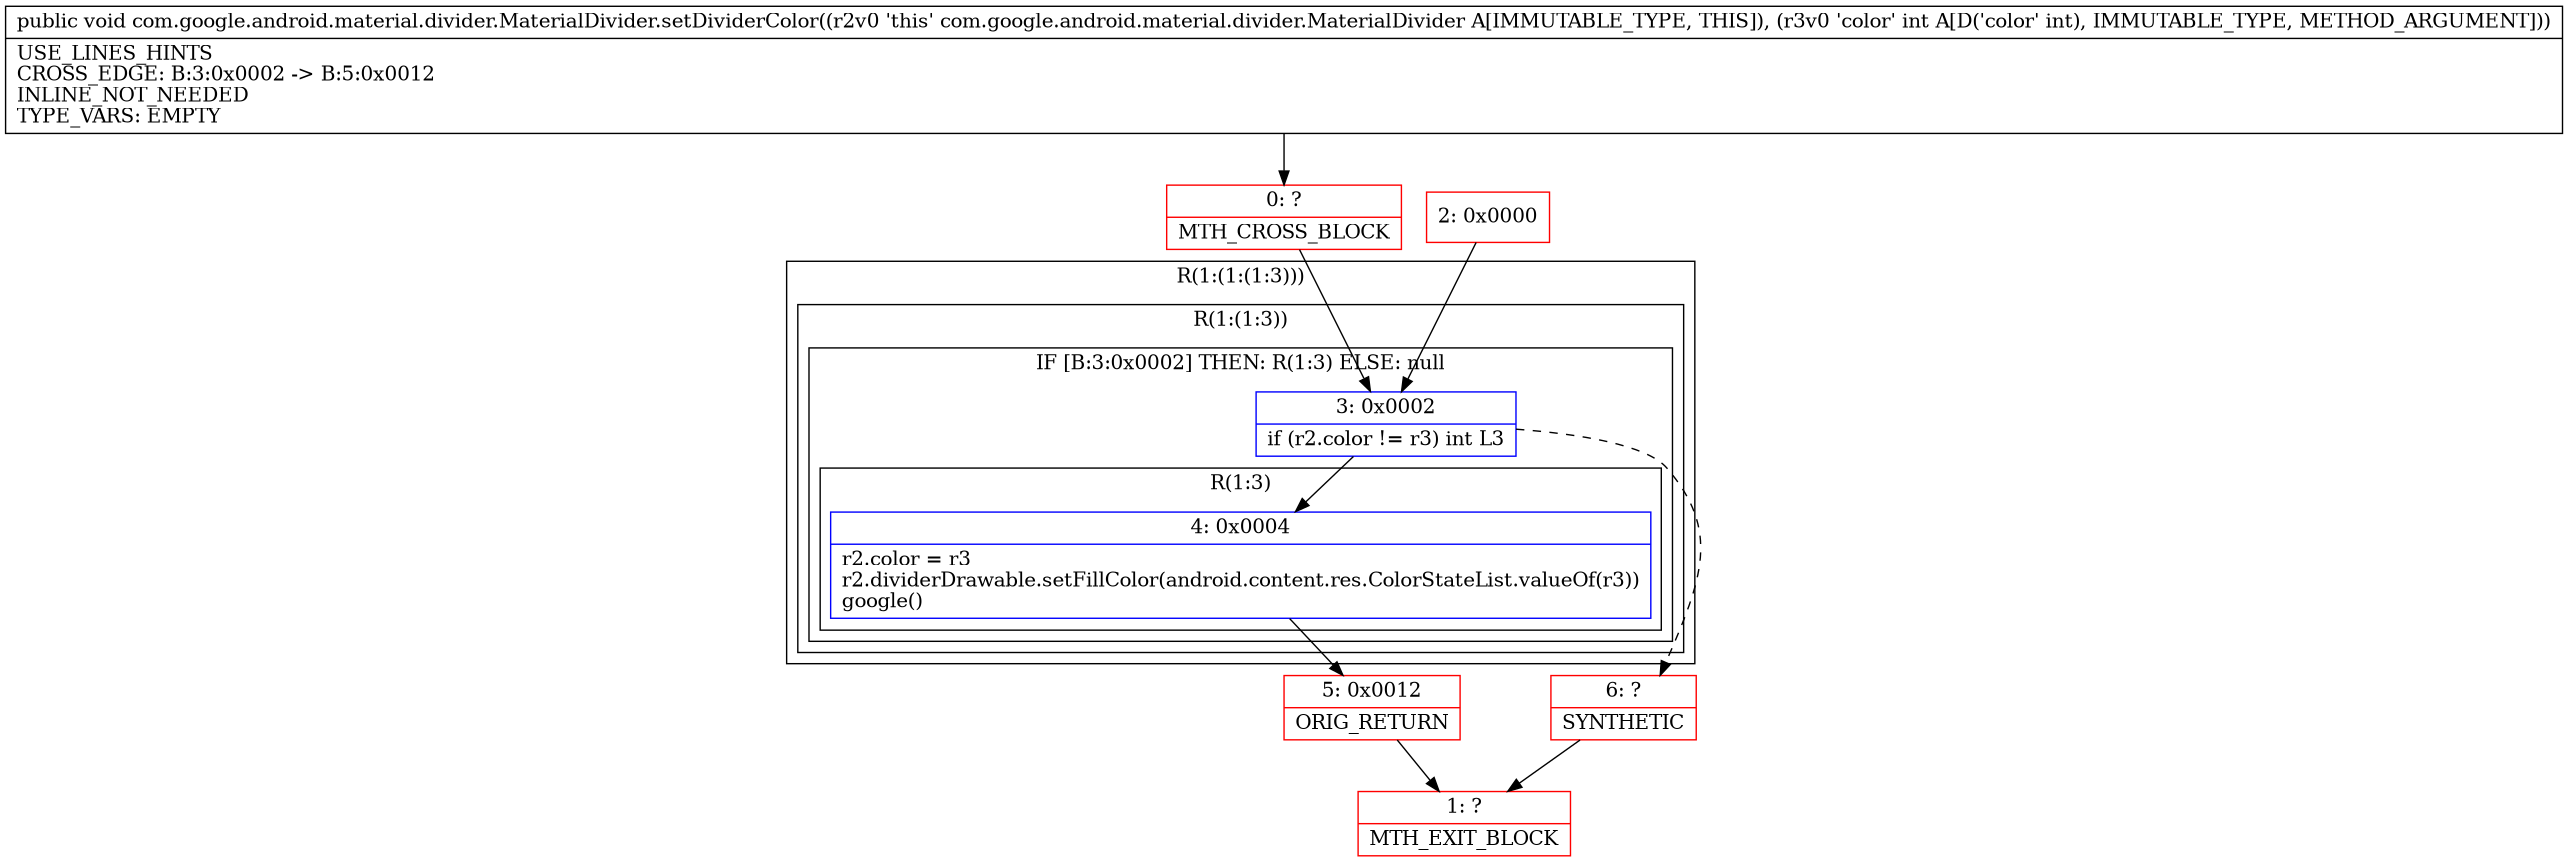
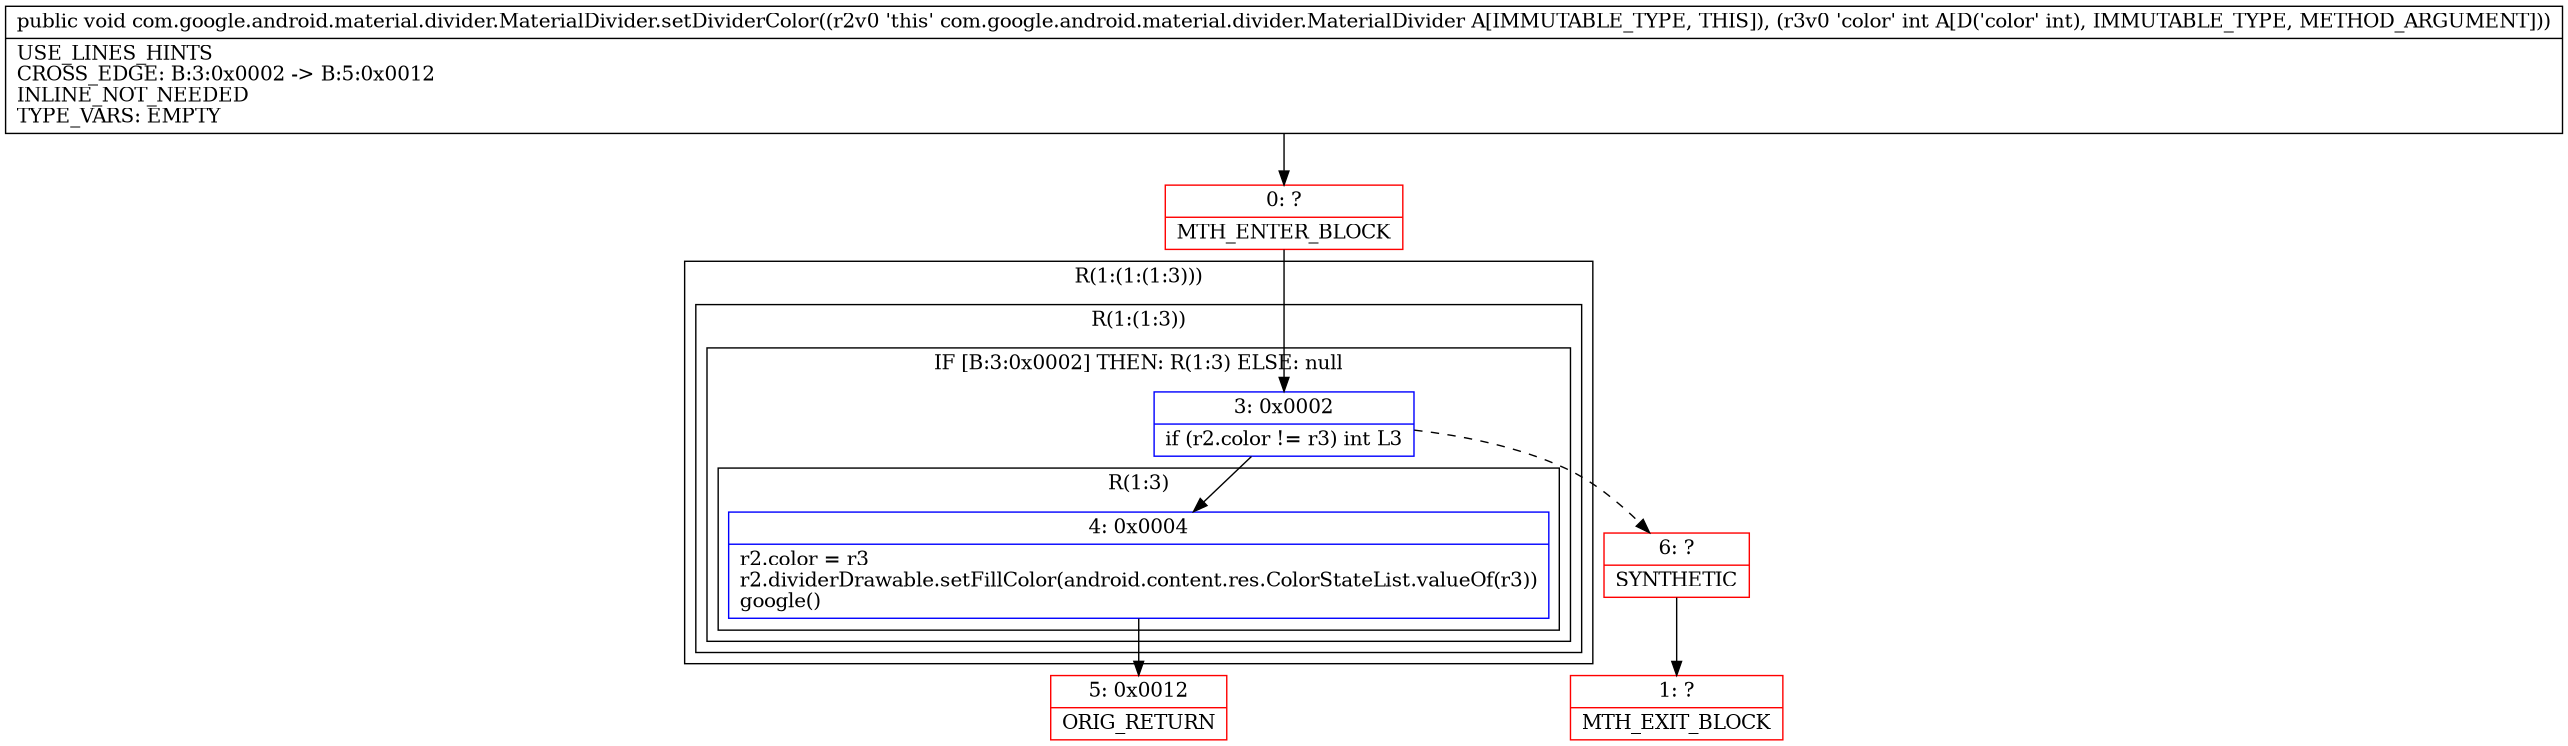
(1488, 217) -> none
(1284, 233) -> (1284, 233)
(1414, 760) -> none
